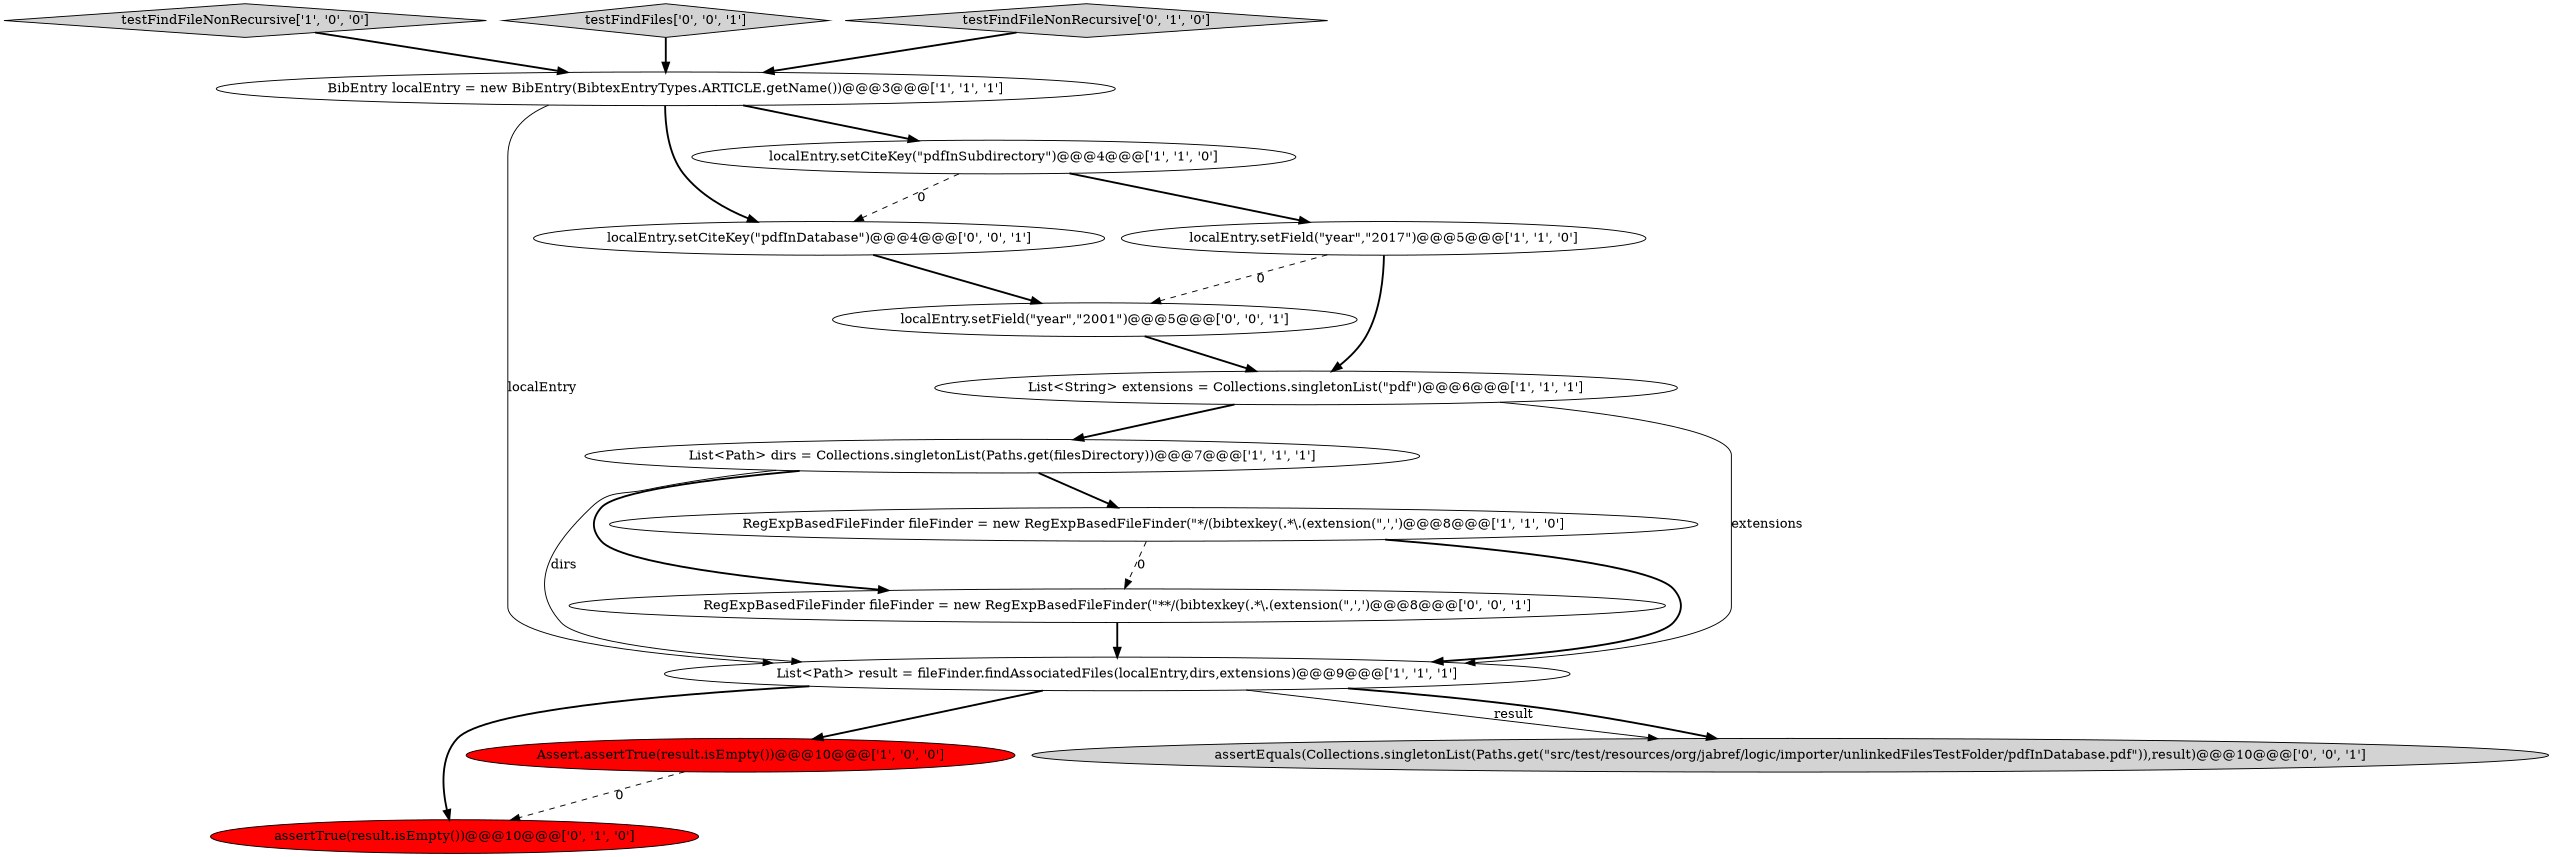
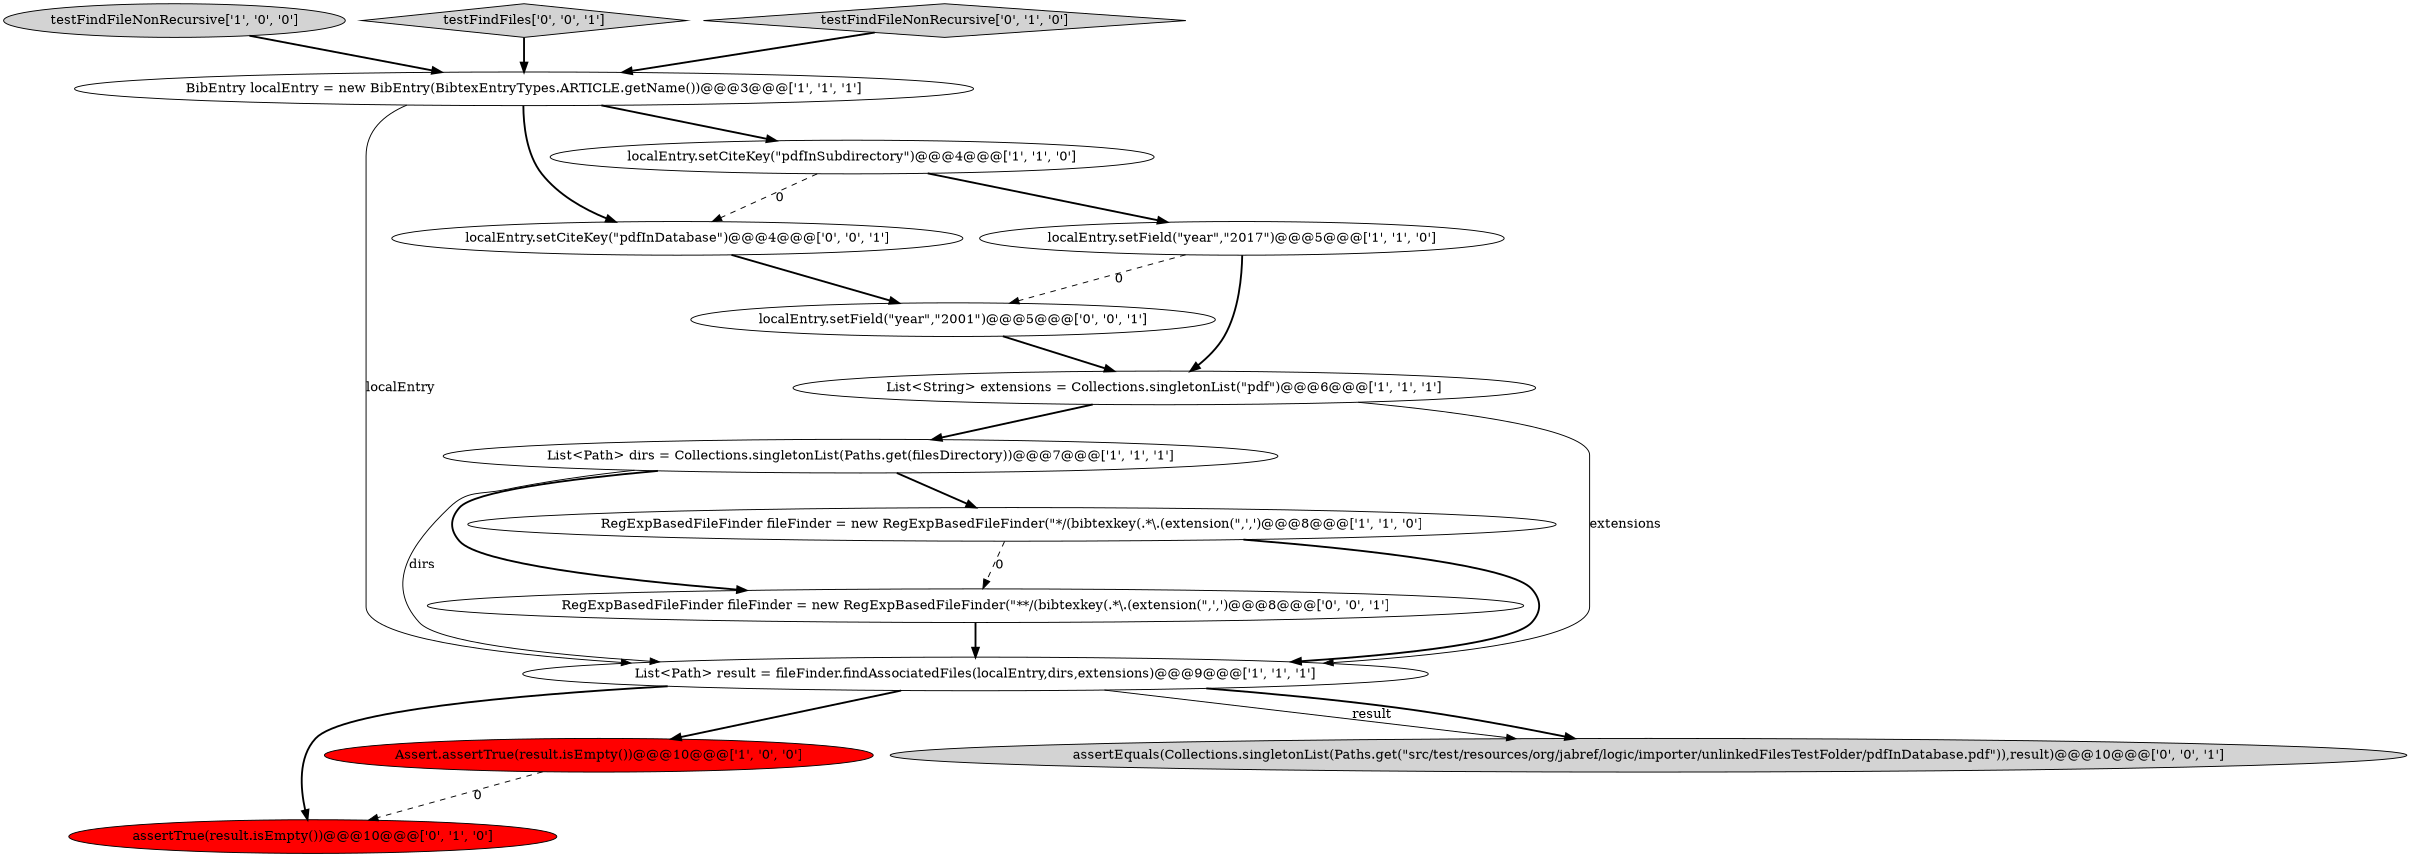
(245, 21) -> (174, 21)
